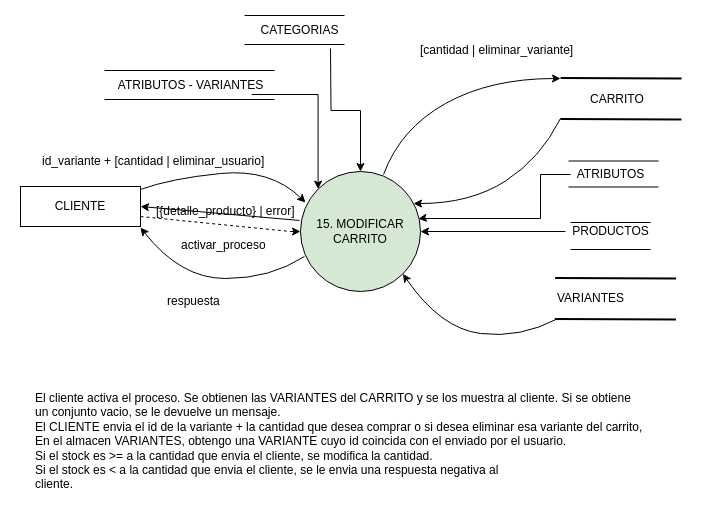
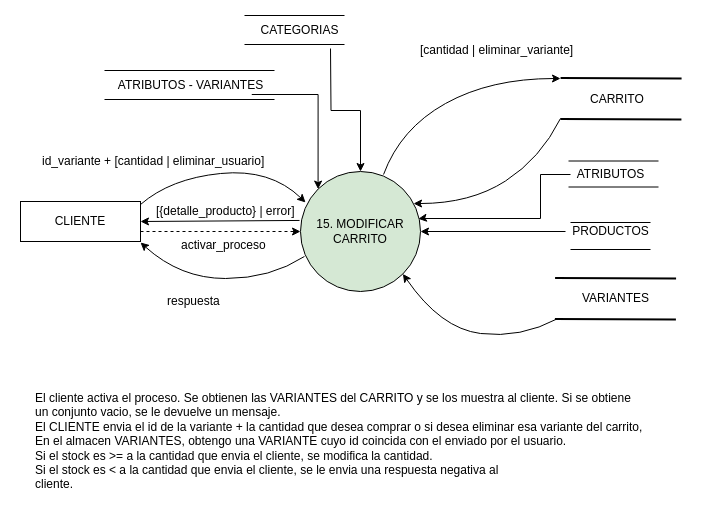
(81, 207) -> (81, 222)
(596, 299) -> (621, 299)
